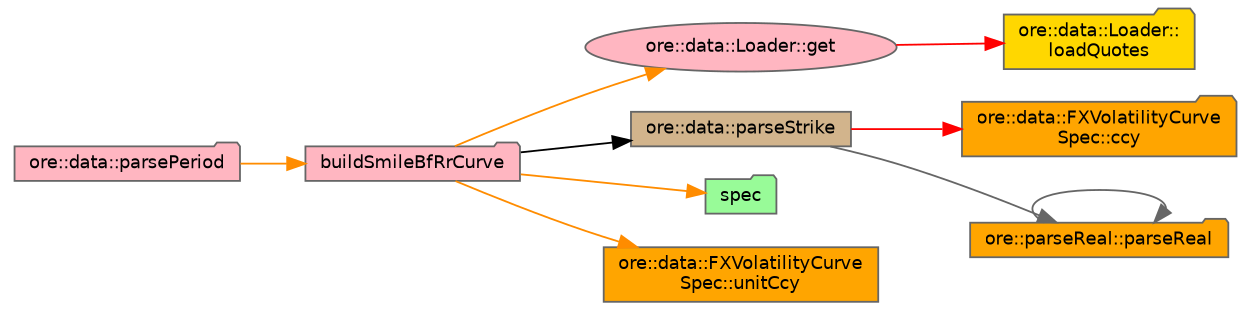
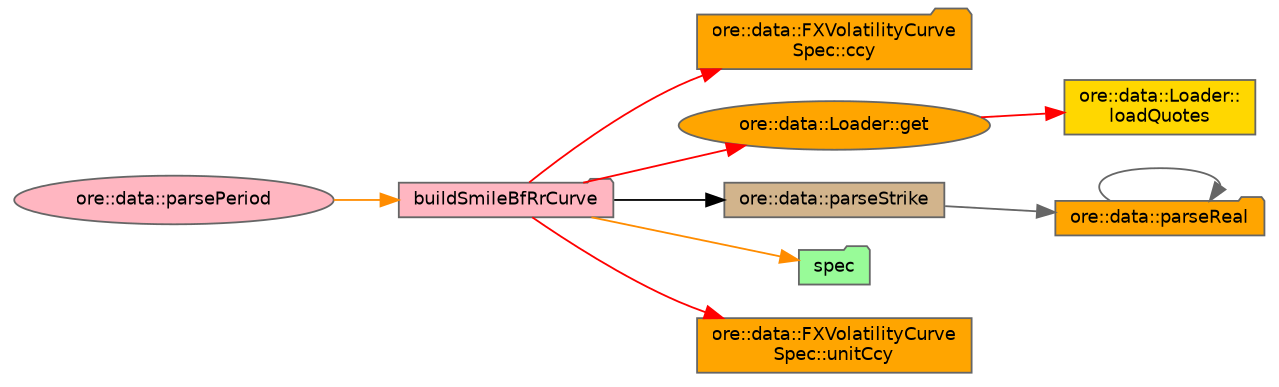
(1099, 42) -> (1160, 107)
(741, 47) -> (834, 125)
(550, 108) -> (655, 166)
(897, 129) -> (612, 123)
(127, 164) -> (174, 200)
(537, 213) -> (616, 270)
(1099, 240) -> (1160, 218)
